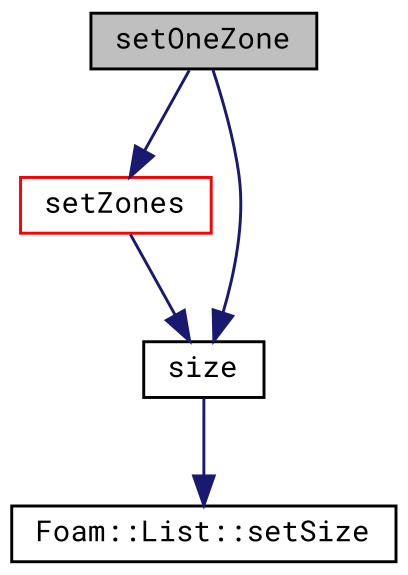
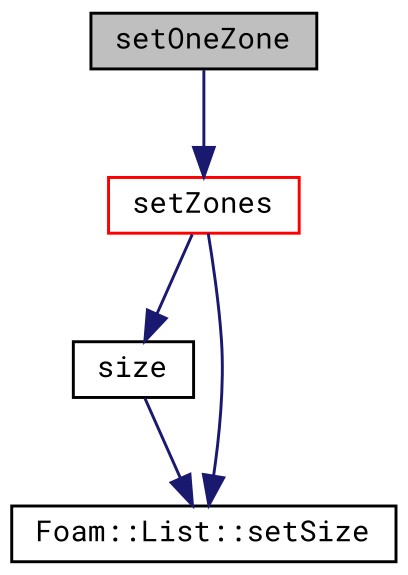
(240, 191) -> none
none -> (222, 354)
